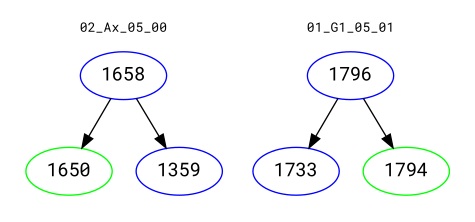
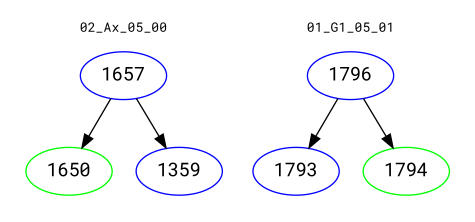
(123, 76) -> (123, 76)
(296, 171) -> (296, 171)
